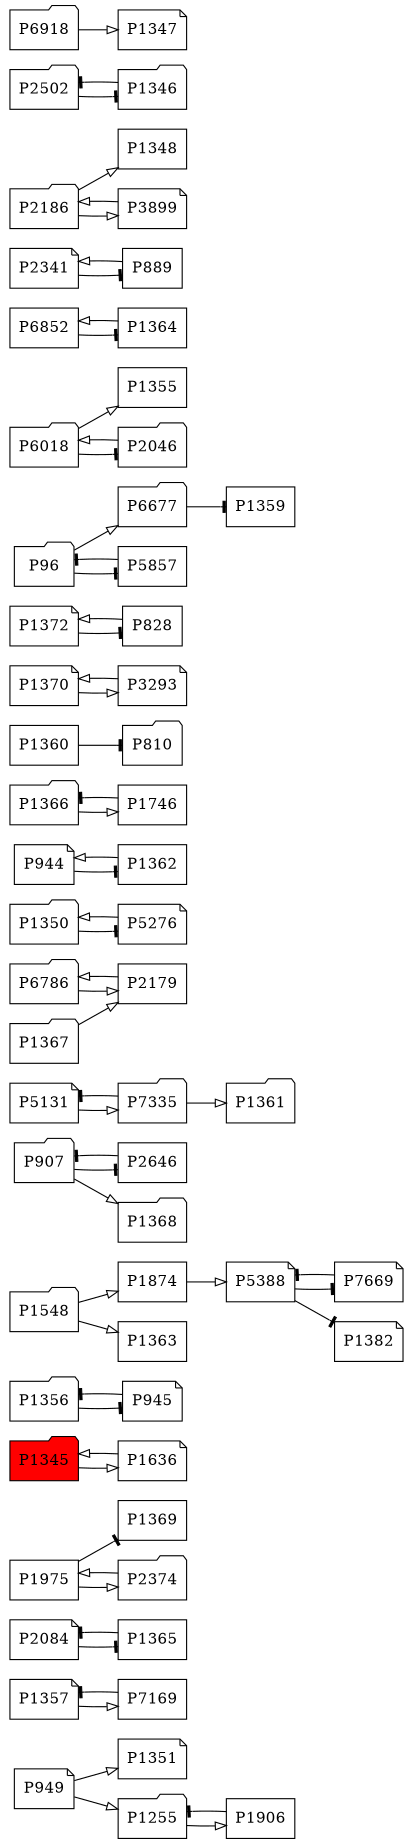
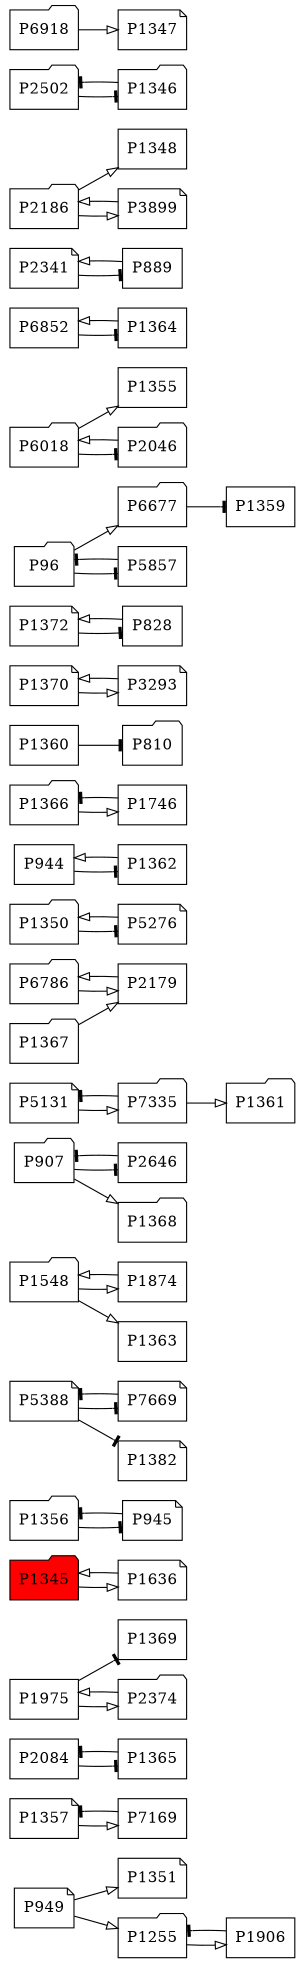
(44, 865) -> (44, 865)
(201, 1282) -> (104, 1275)
(44, 1640) -> (44, 1759)
